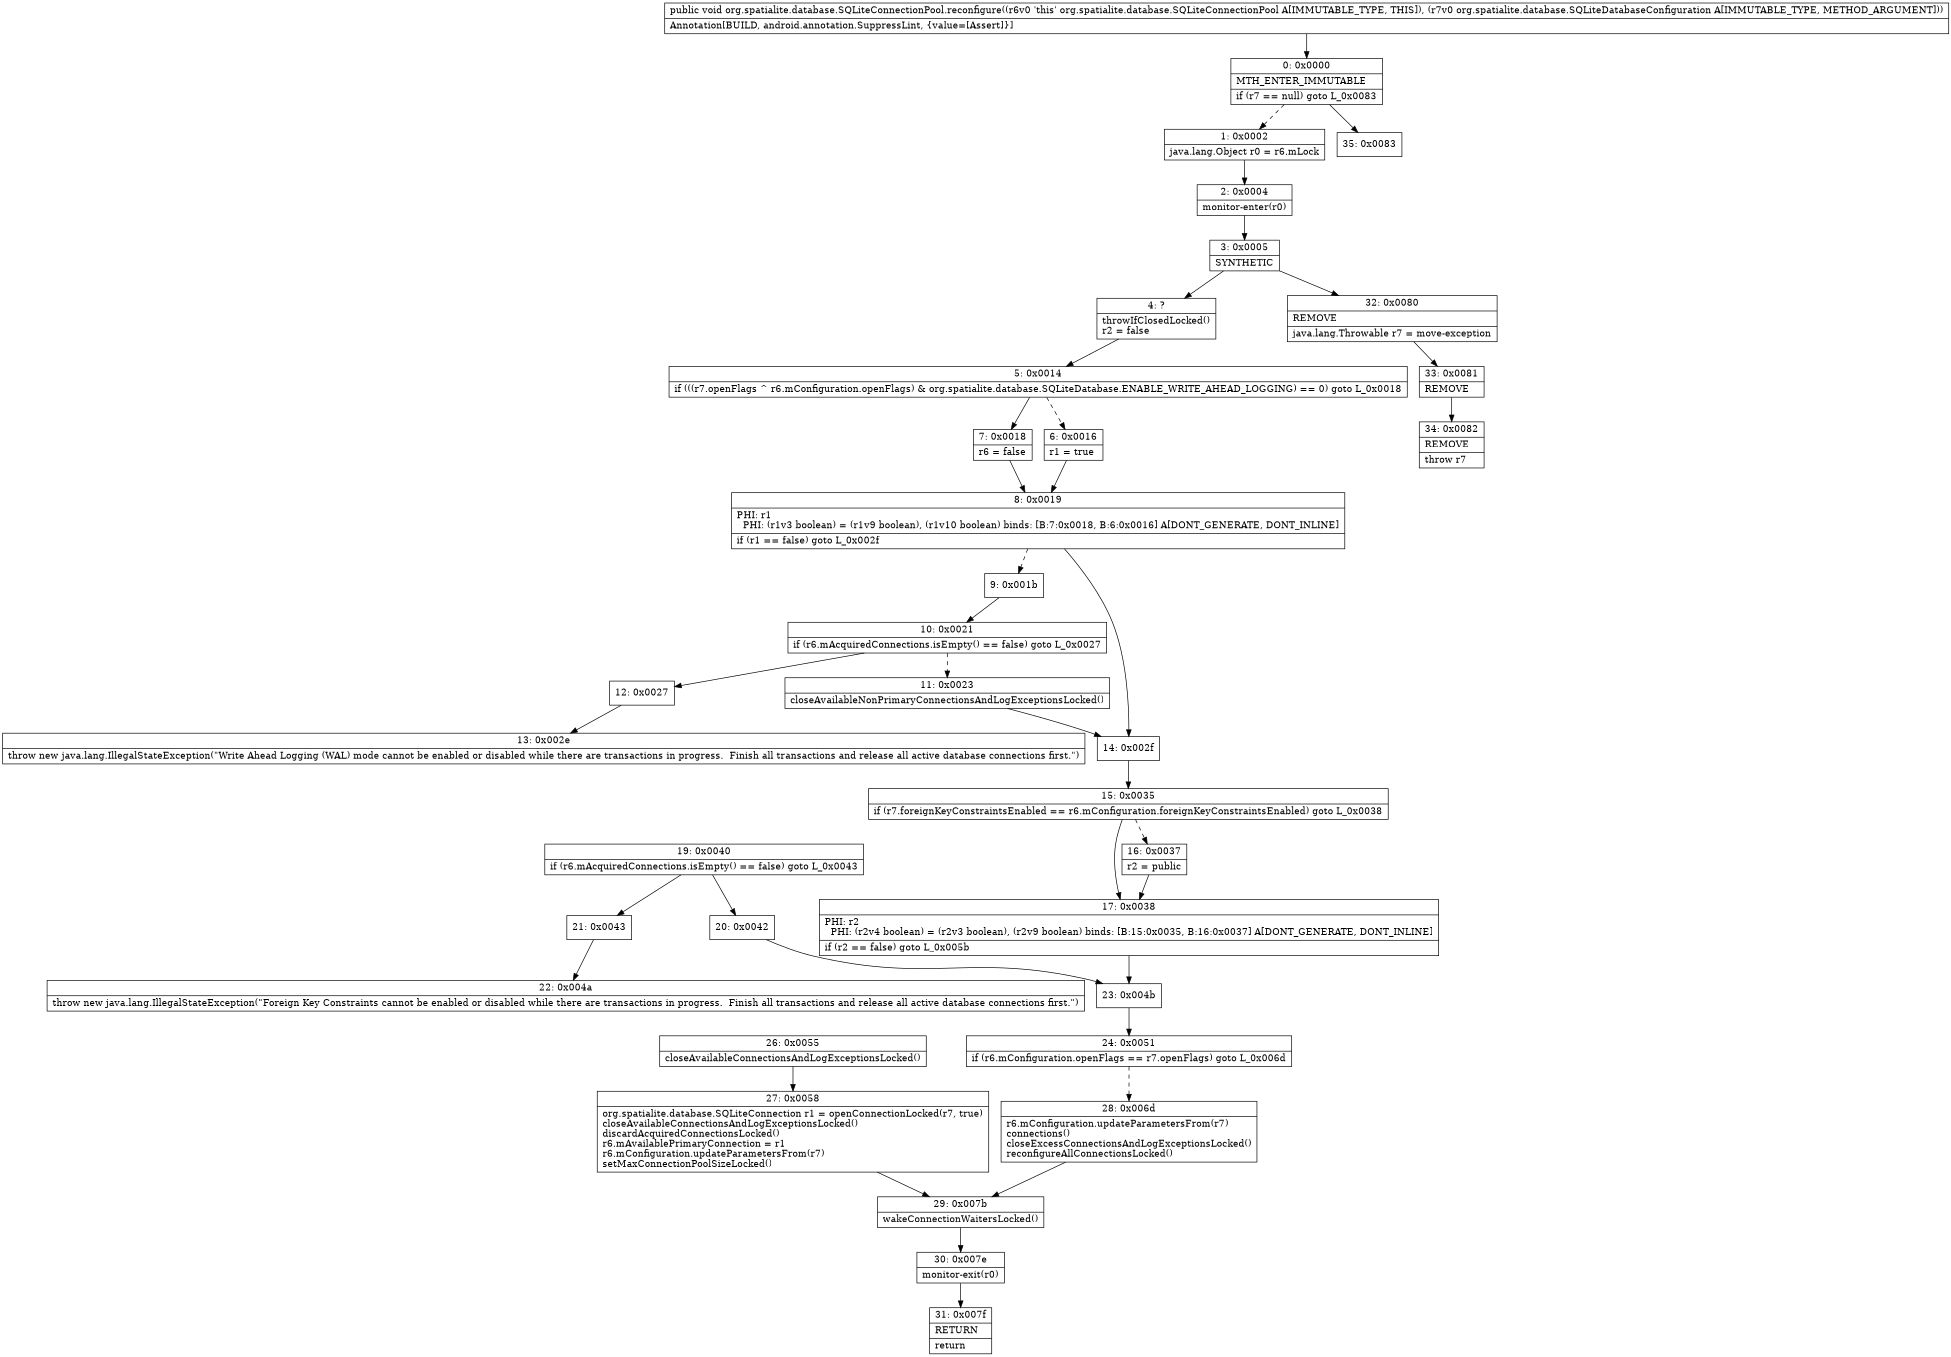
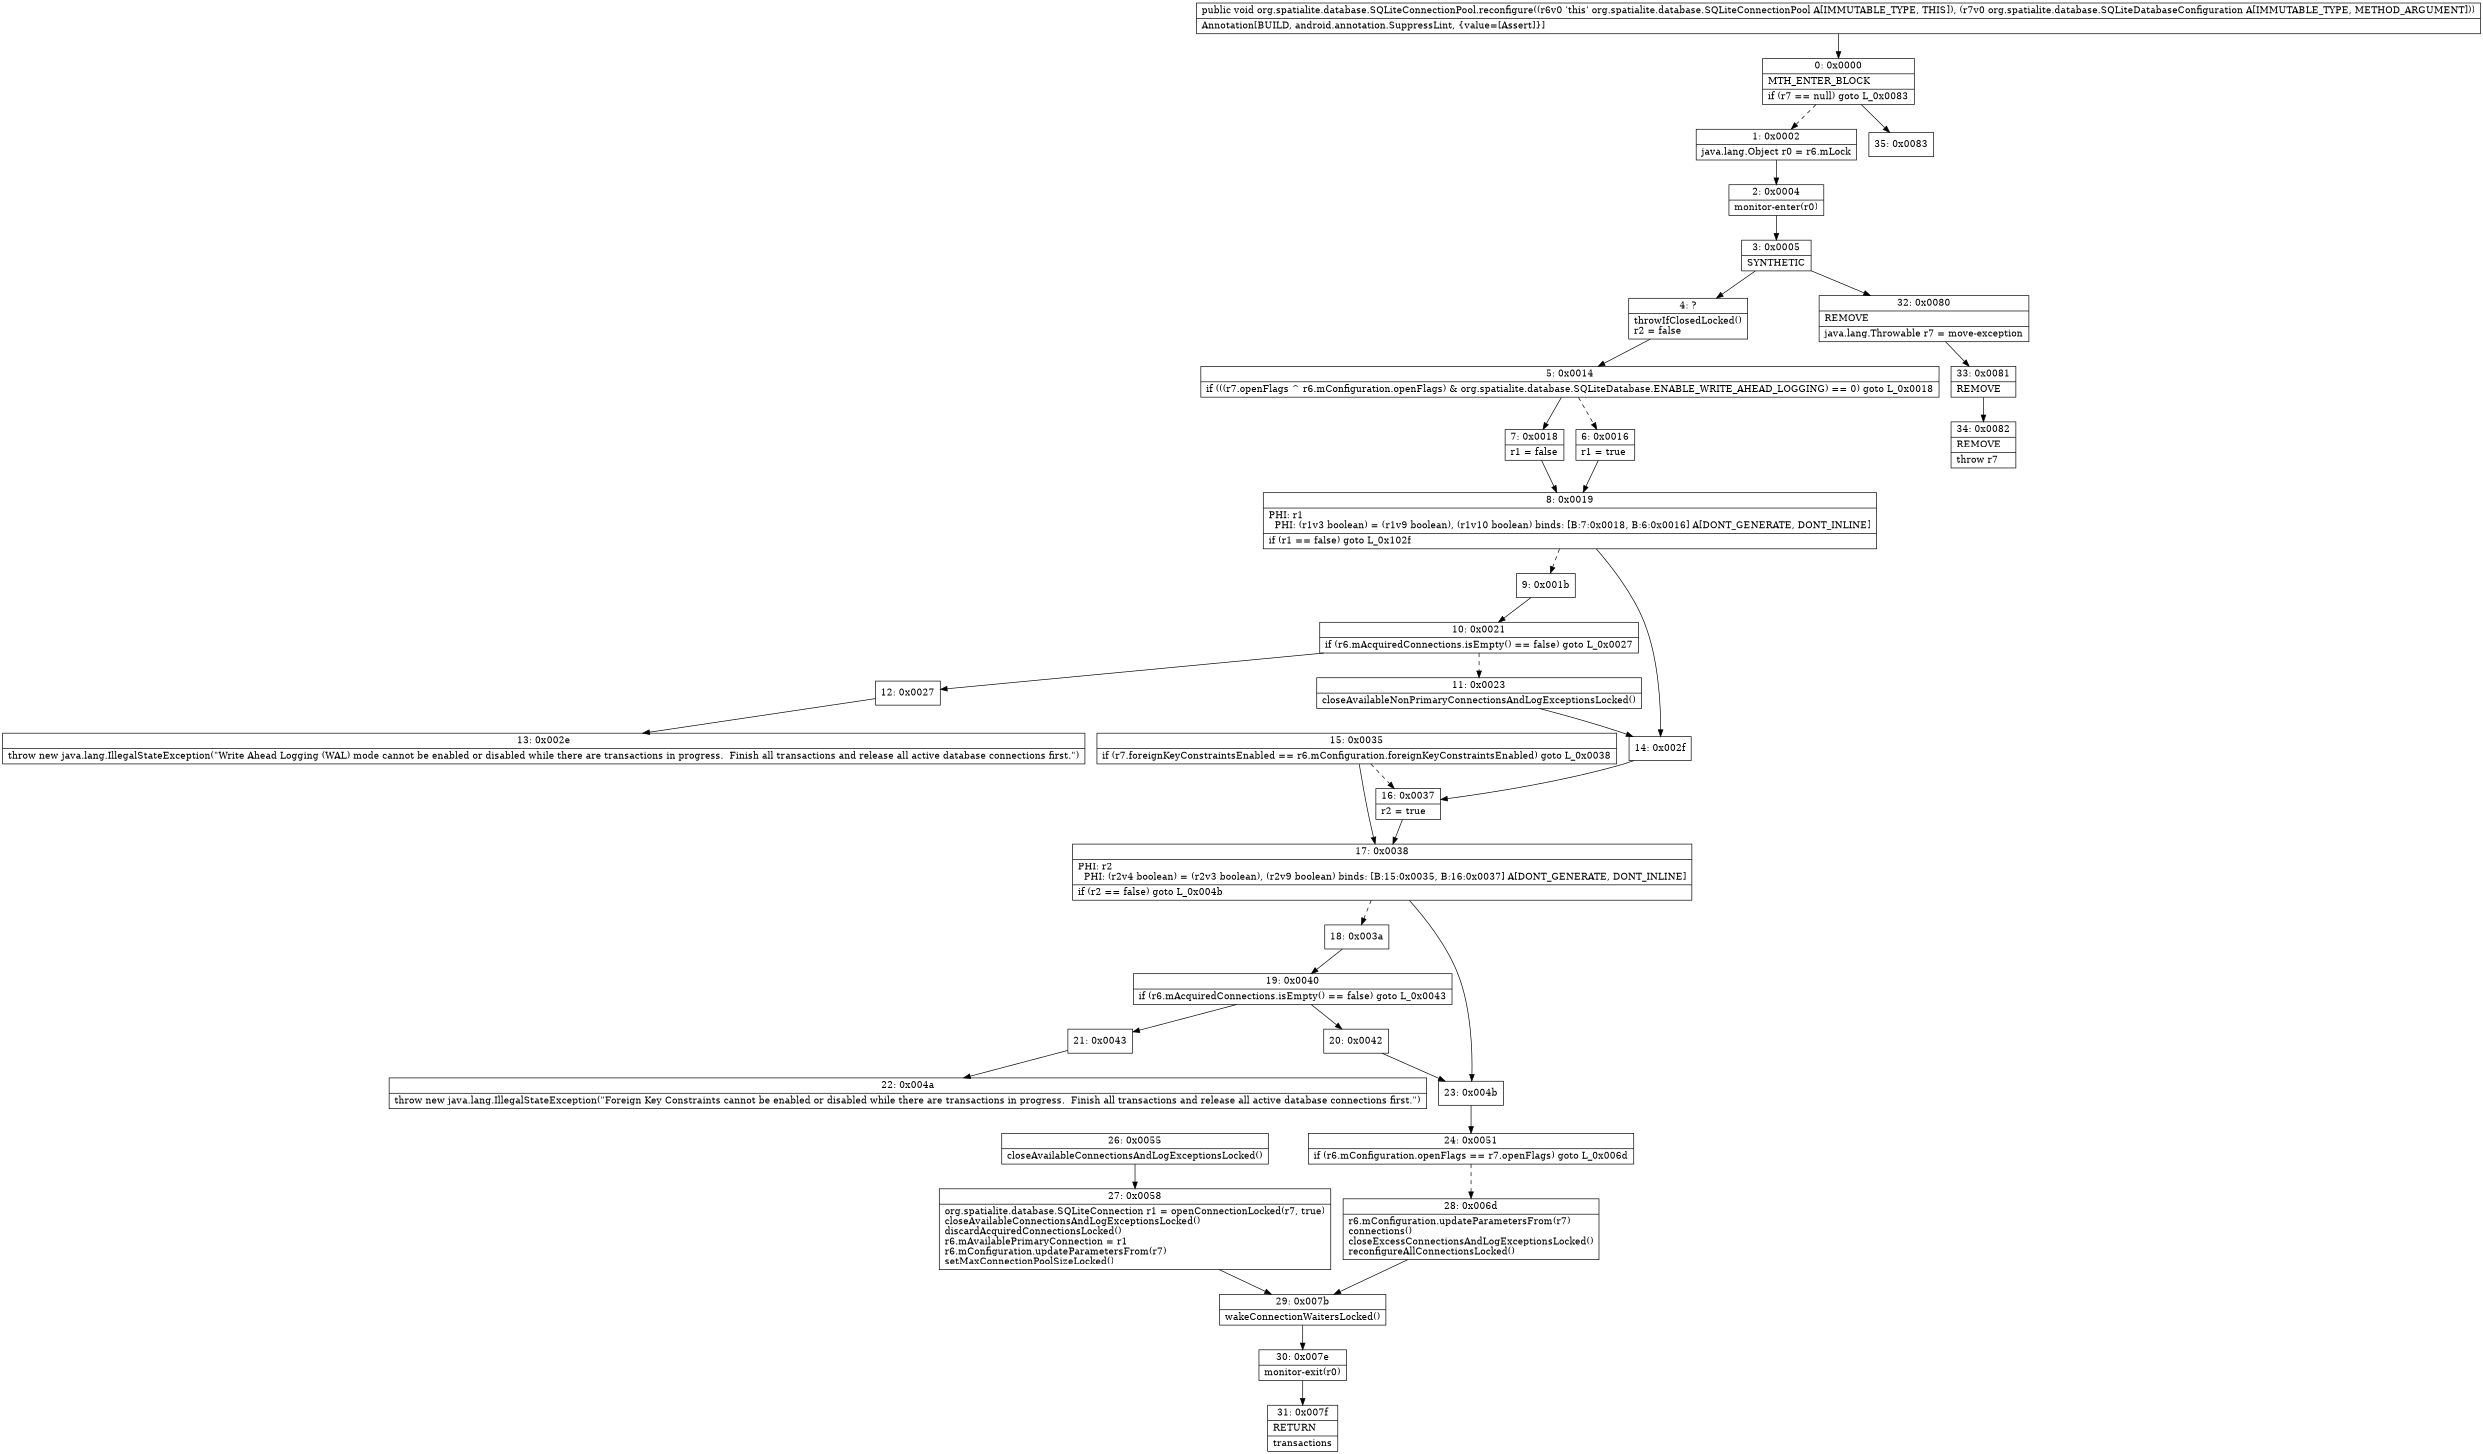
(1302, 81) -> (1819, 81)
(1002, 452) -> (1534, 452)
(808, 541) -> (1340, 541)
(1128, 771) -> (1541, 783)
(1154, 867) -> (1404, 811)
none -> (1357, 937)
(897, 948) -> (1150, 892)
(950, 1346) -> (1303, 1443)
